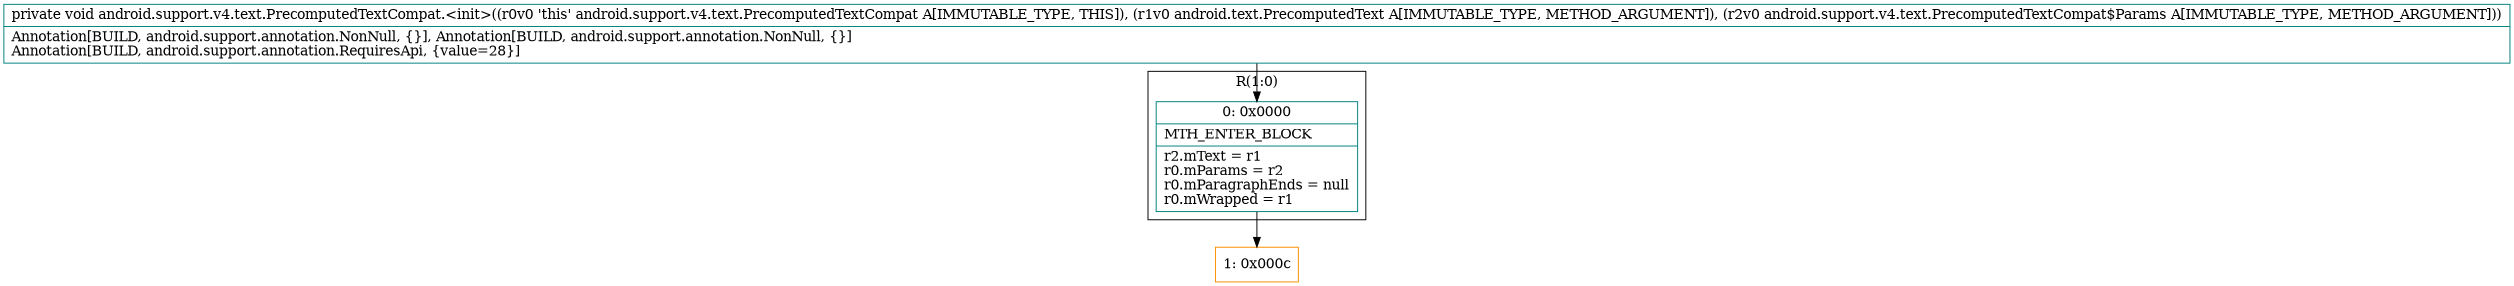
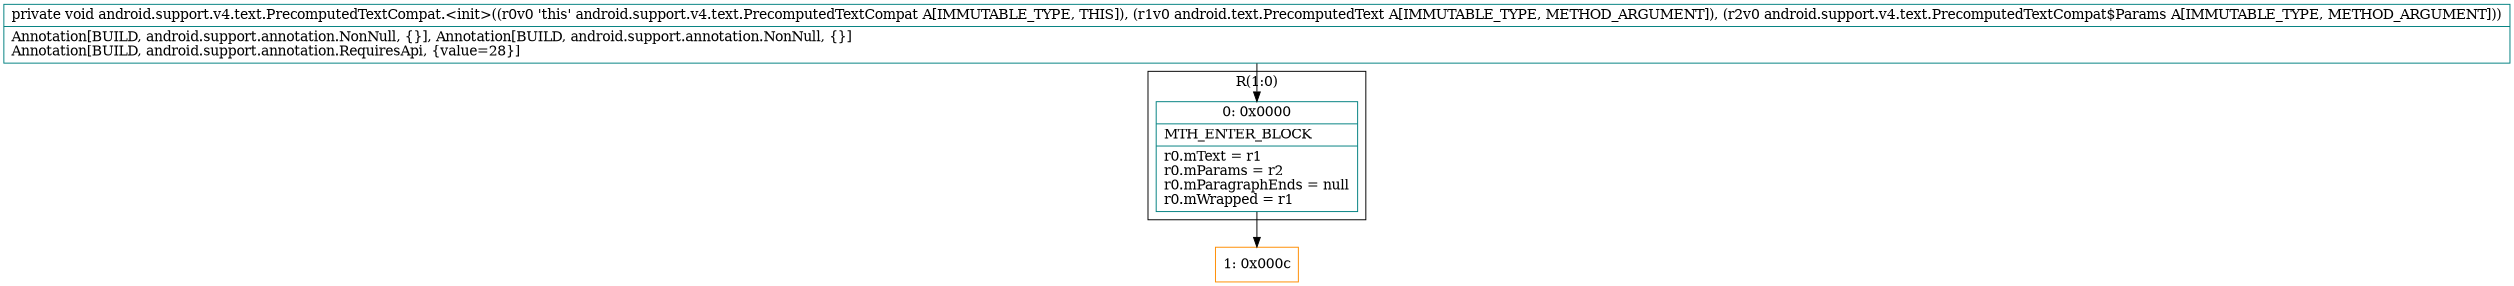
(1213, 157) -> (1213, 157)
